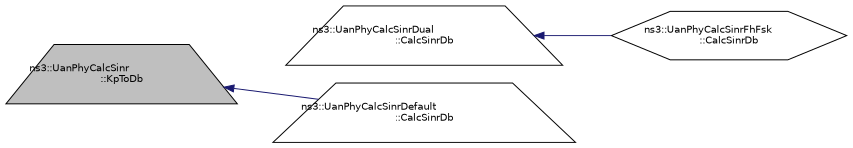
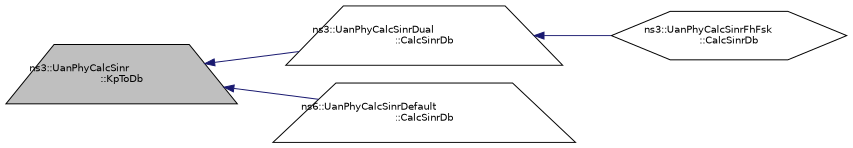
none -> (257, 57)
(424, 113) -> (424, 113)
